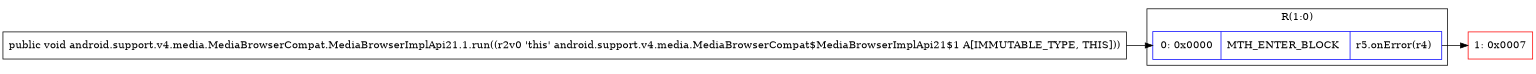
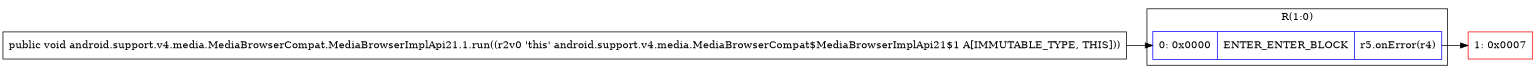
(1283, 45) -> (1286, 45)
